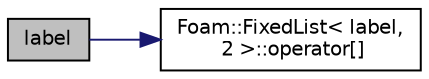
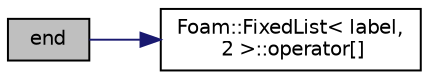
(49, 40) -> (49, 40)
